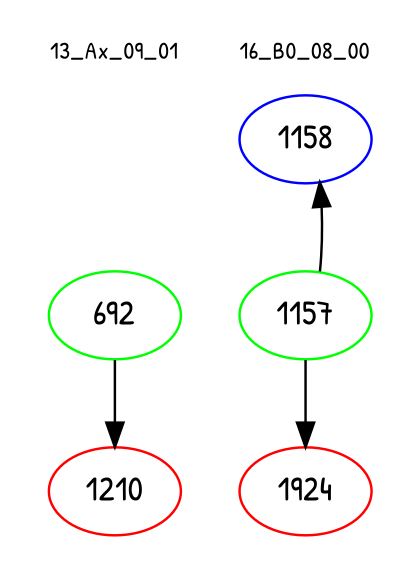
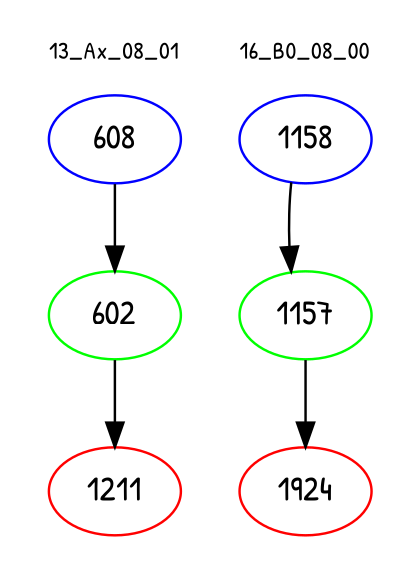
(115, 53) -> (115, 53)
none -> (115, 139)
(322, 239) -> (289, 215)
(115, 315) -> (115, 315)
(115, 491) -> (115, 491)
